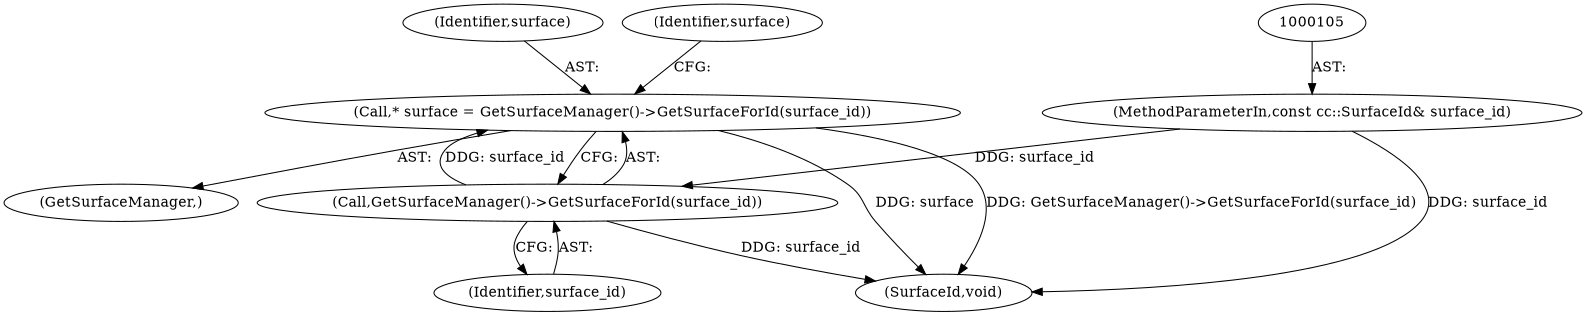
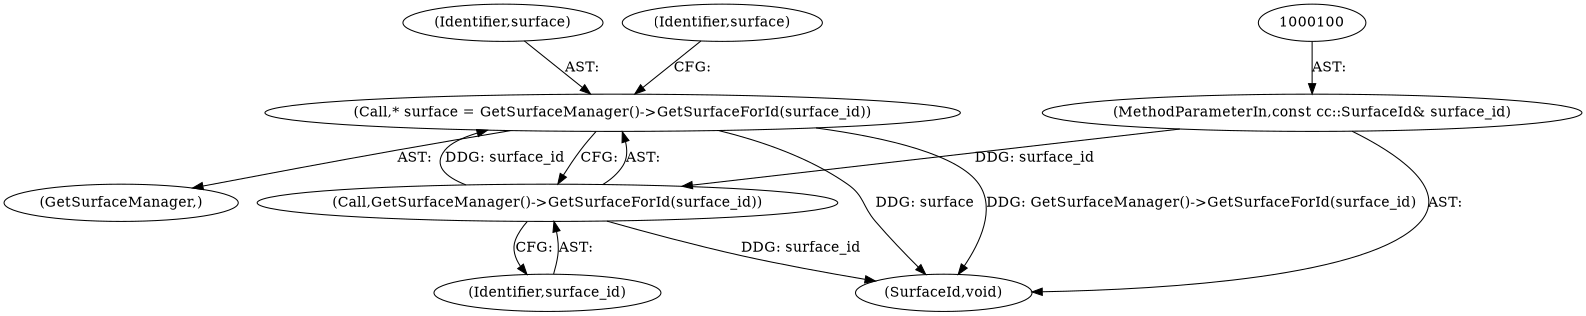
(1312, 23) -> (1312, 23)
(1488, 203) -> (1448, 203)
